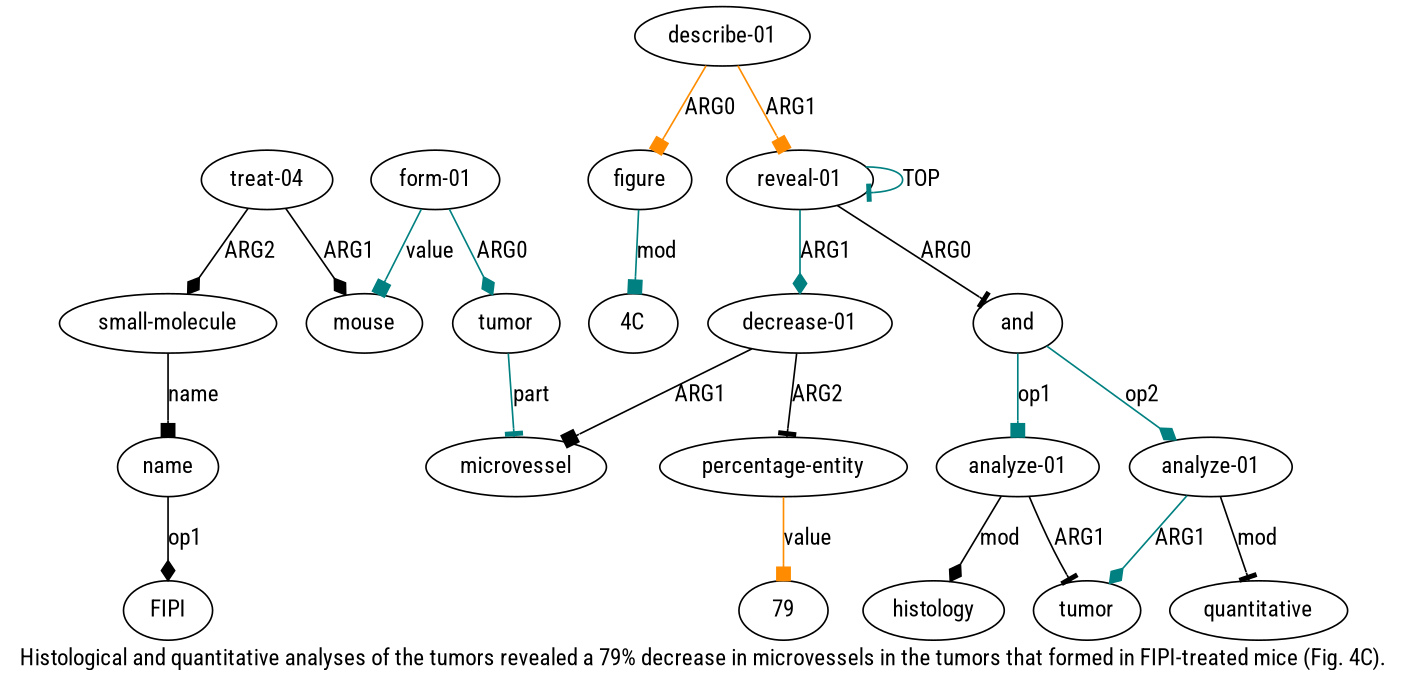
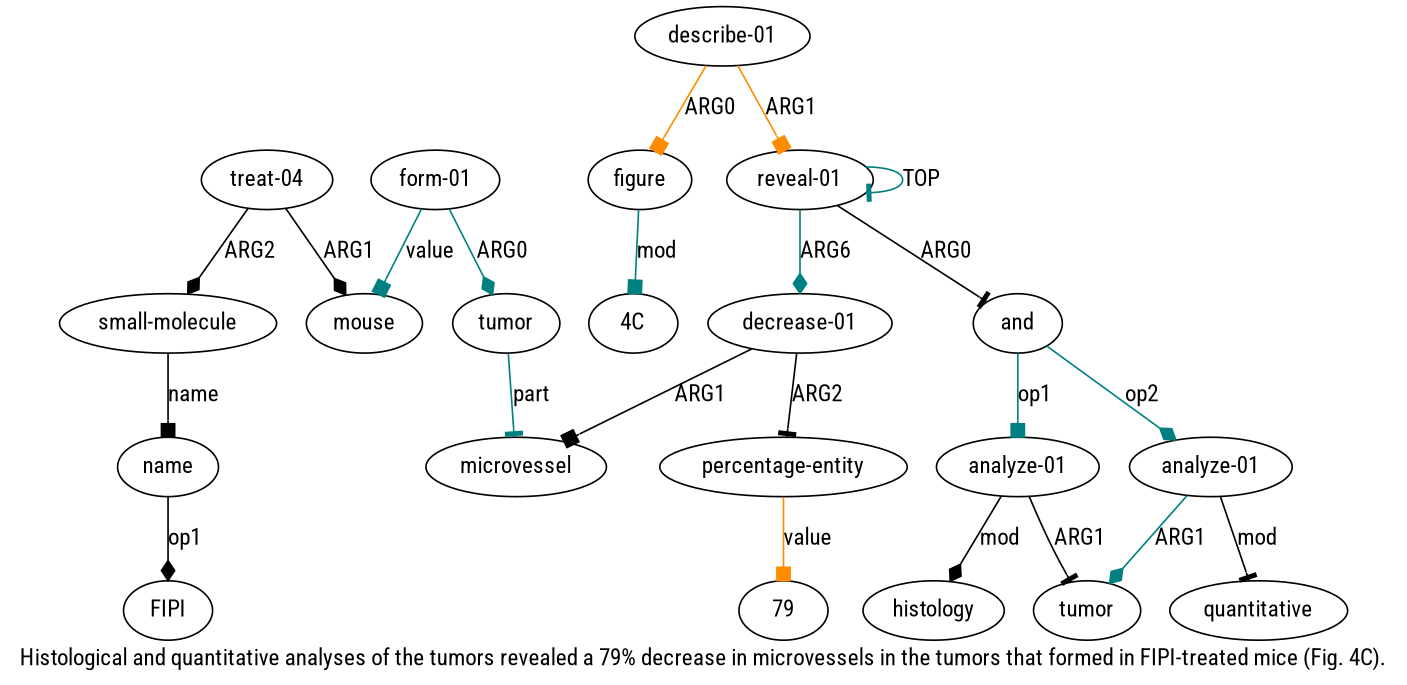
(826, 252) -> (826, 252)
